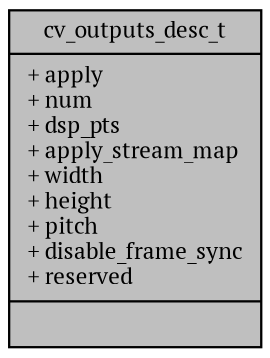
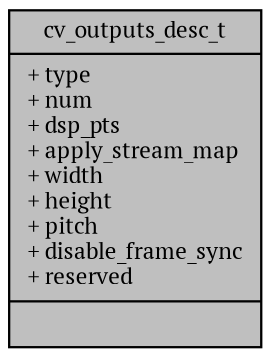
(66, 76) -> (60, 76)
